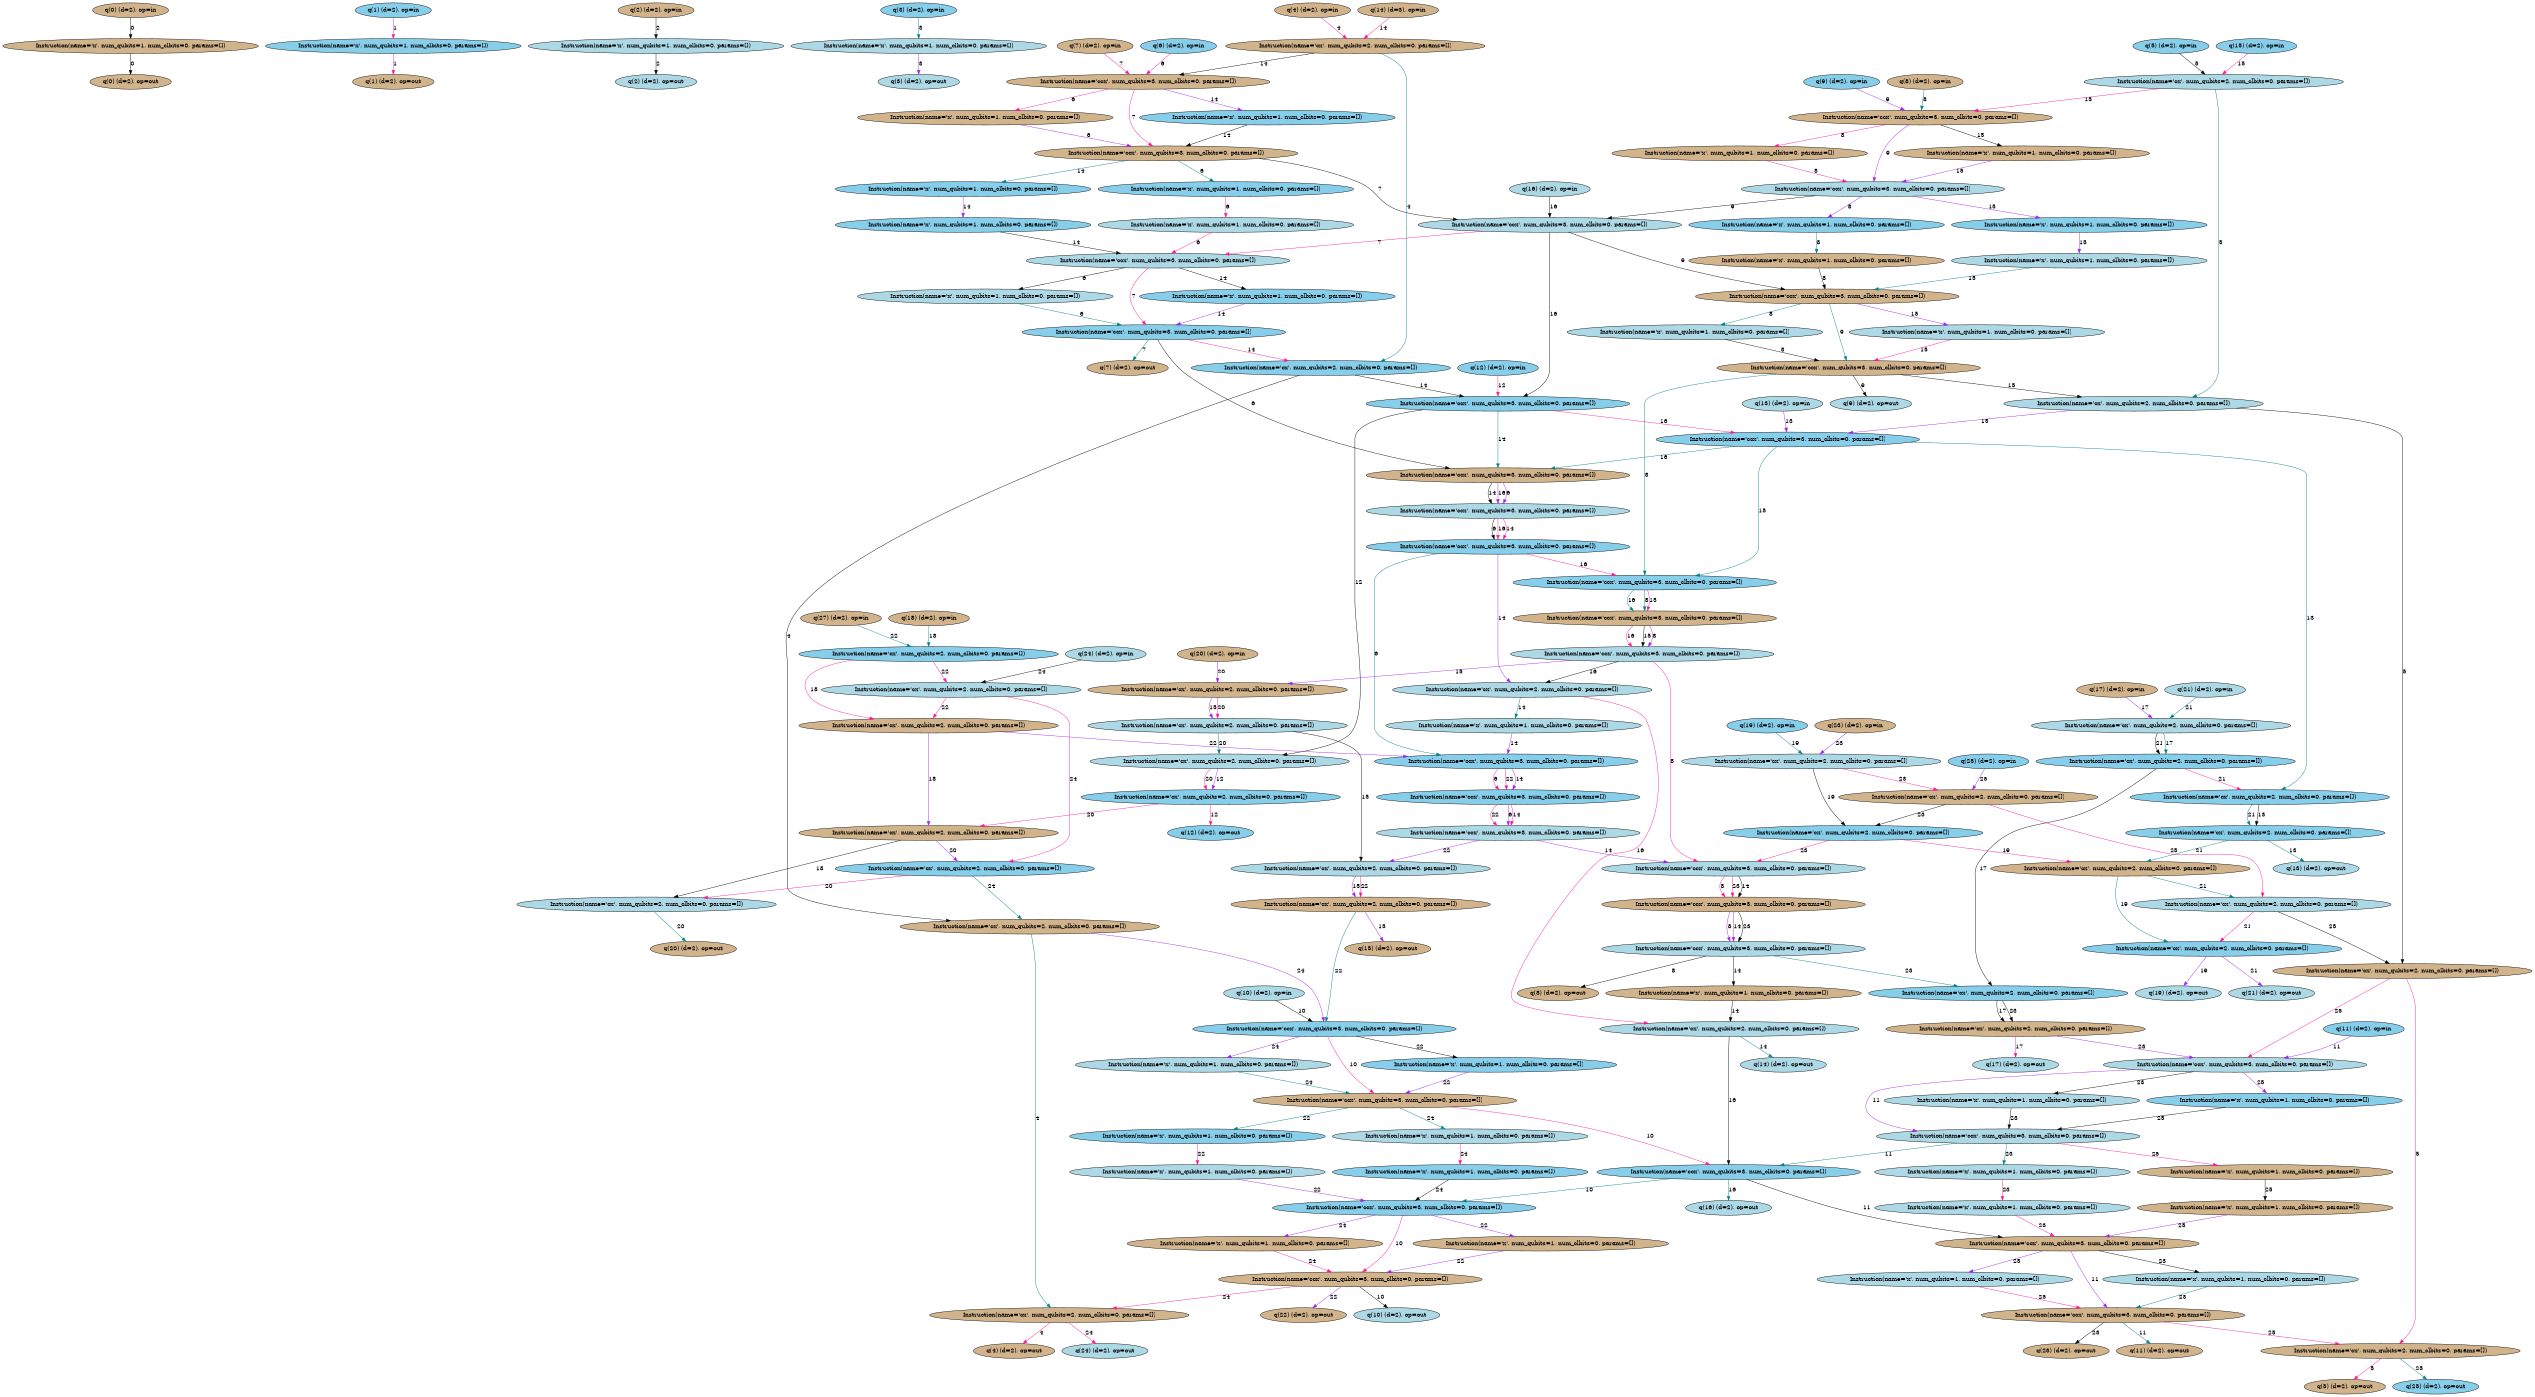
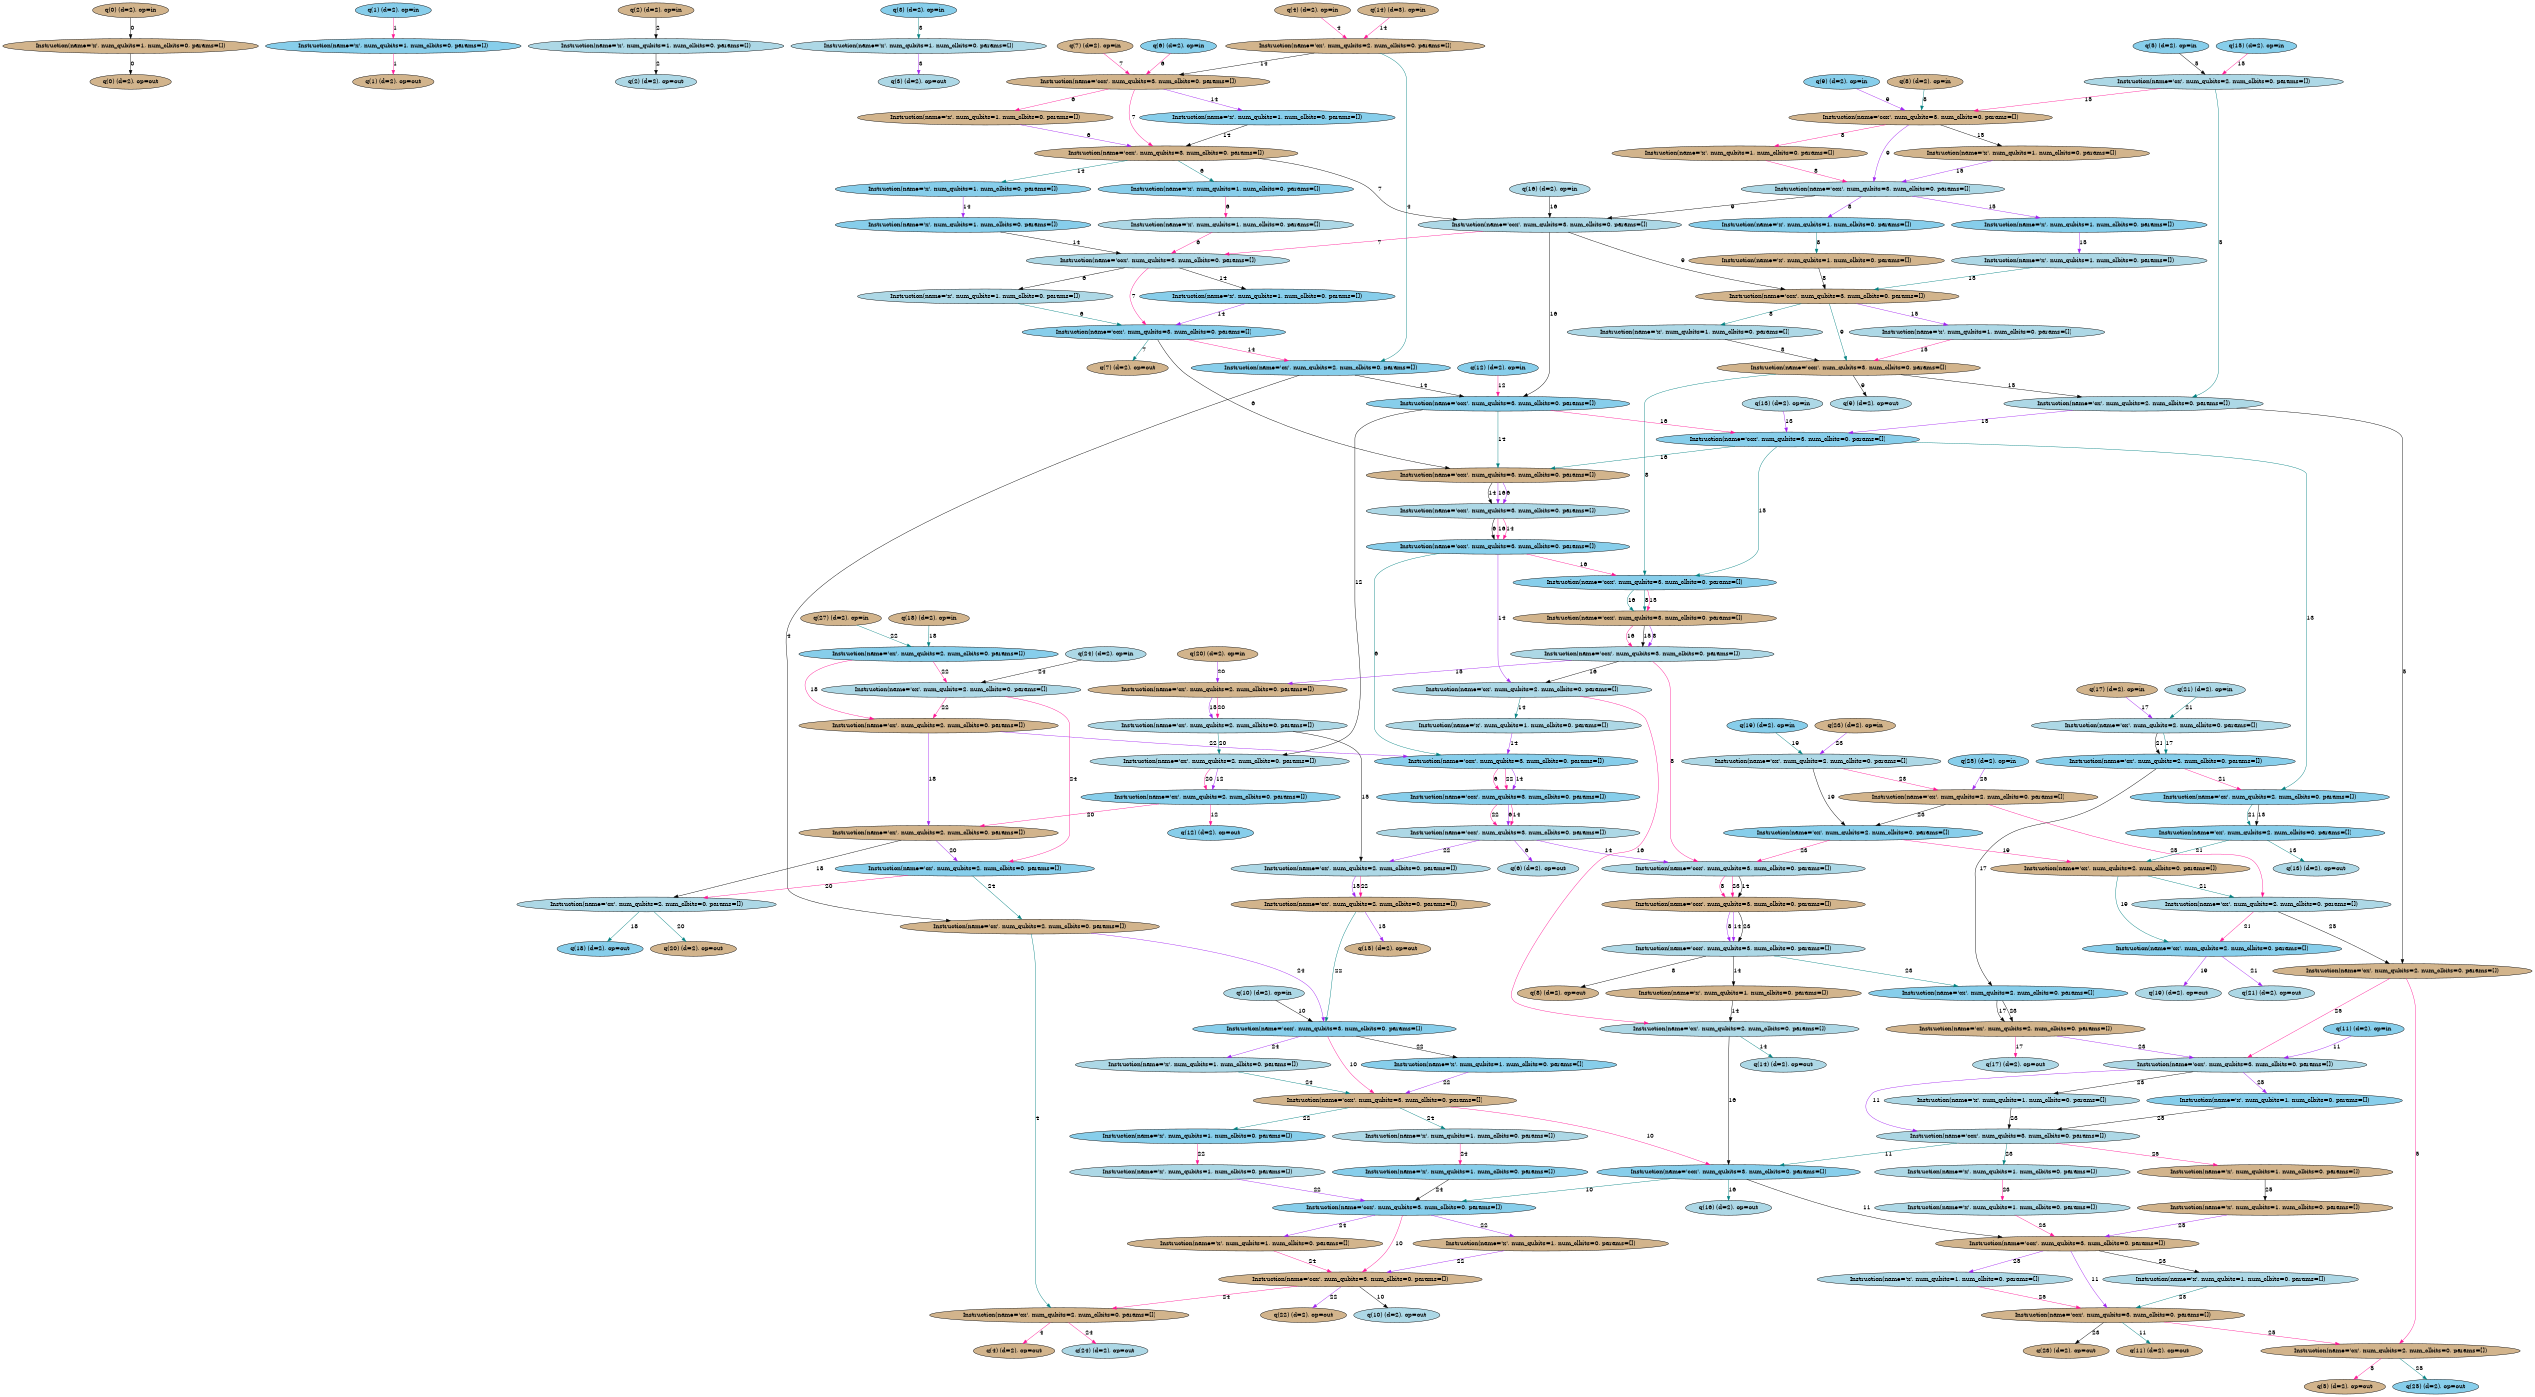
none -> (1538, 869)
none -> (600, 949)
